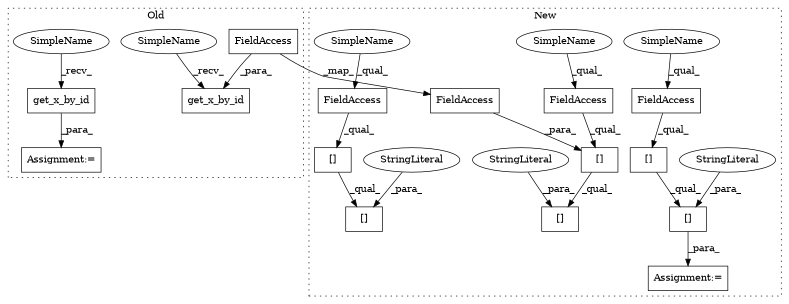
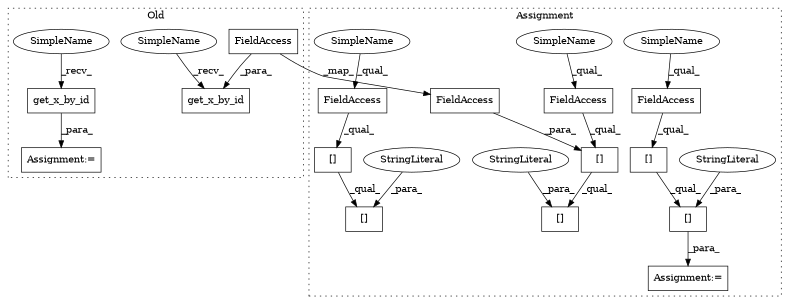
(545, 16) -> (545, 16)
